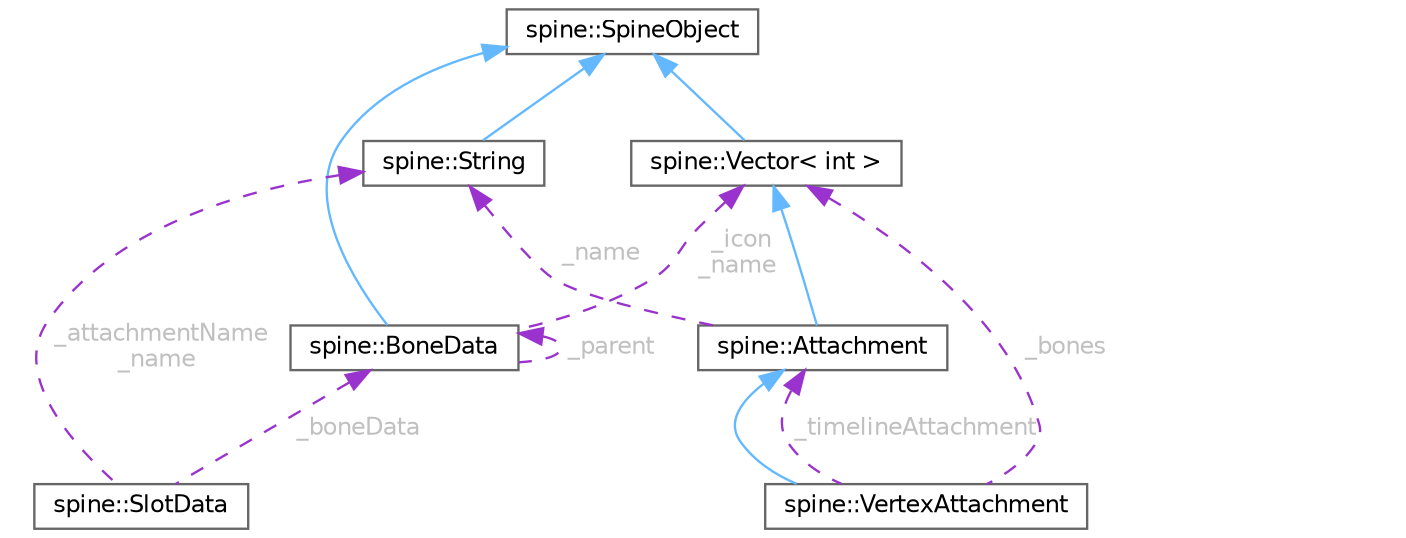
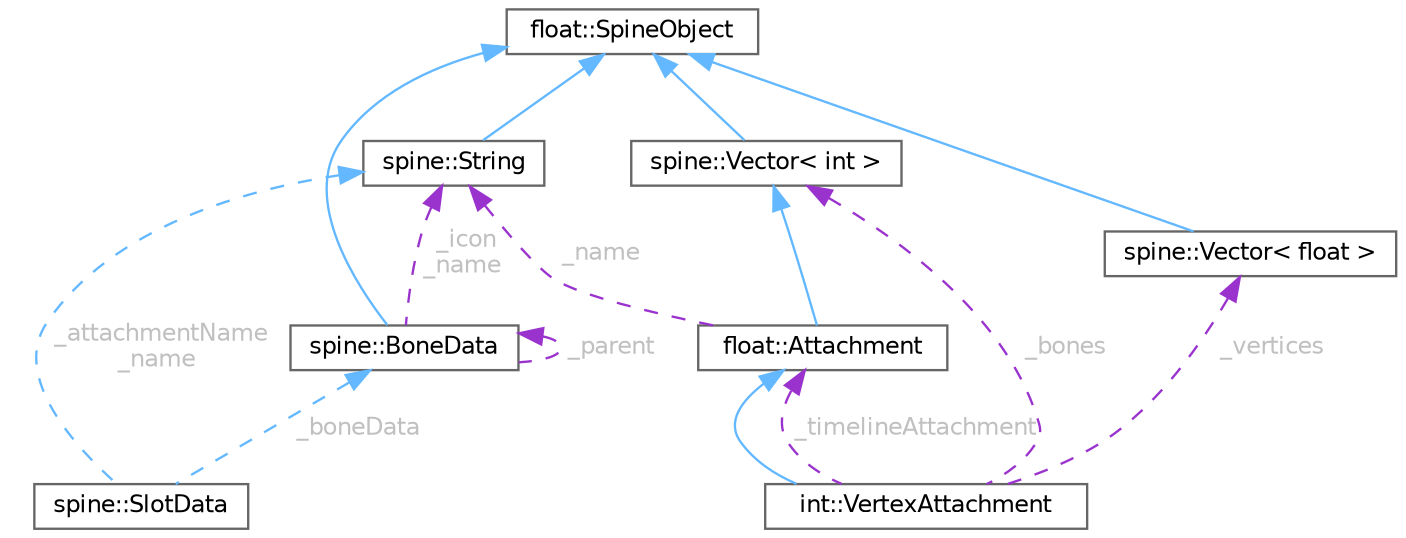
(632, 32) -> (632, 32)
none -> (1250, 254)
(97, 270) -> (97, 270)
(636, 288) -> (414, 265)
(823, 348) -> (823, 348)
(262, 433) -> (262, 433)
(926, 506) -> (926, 506)
